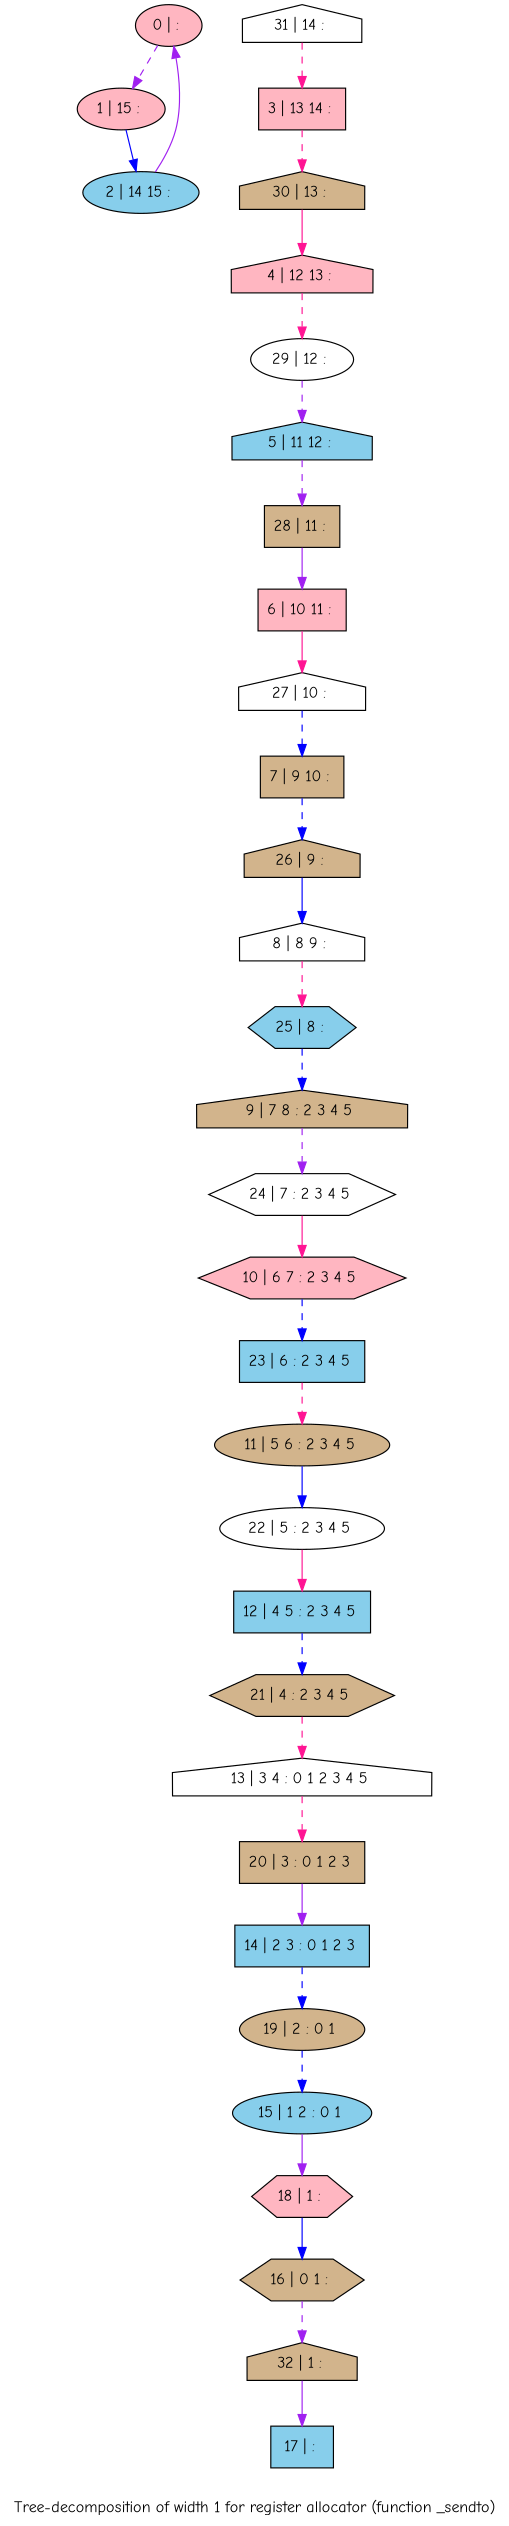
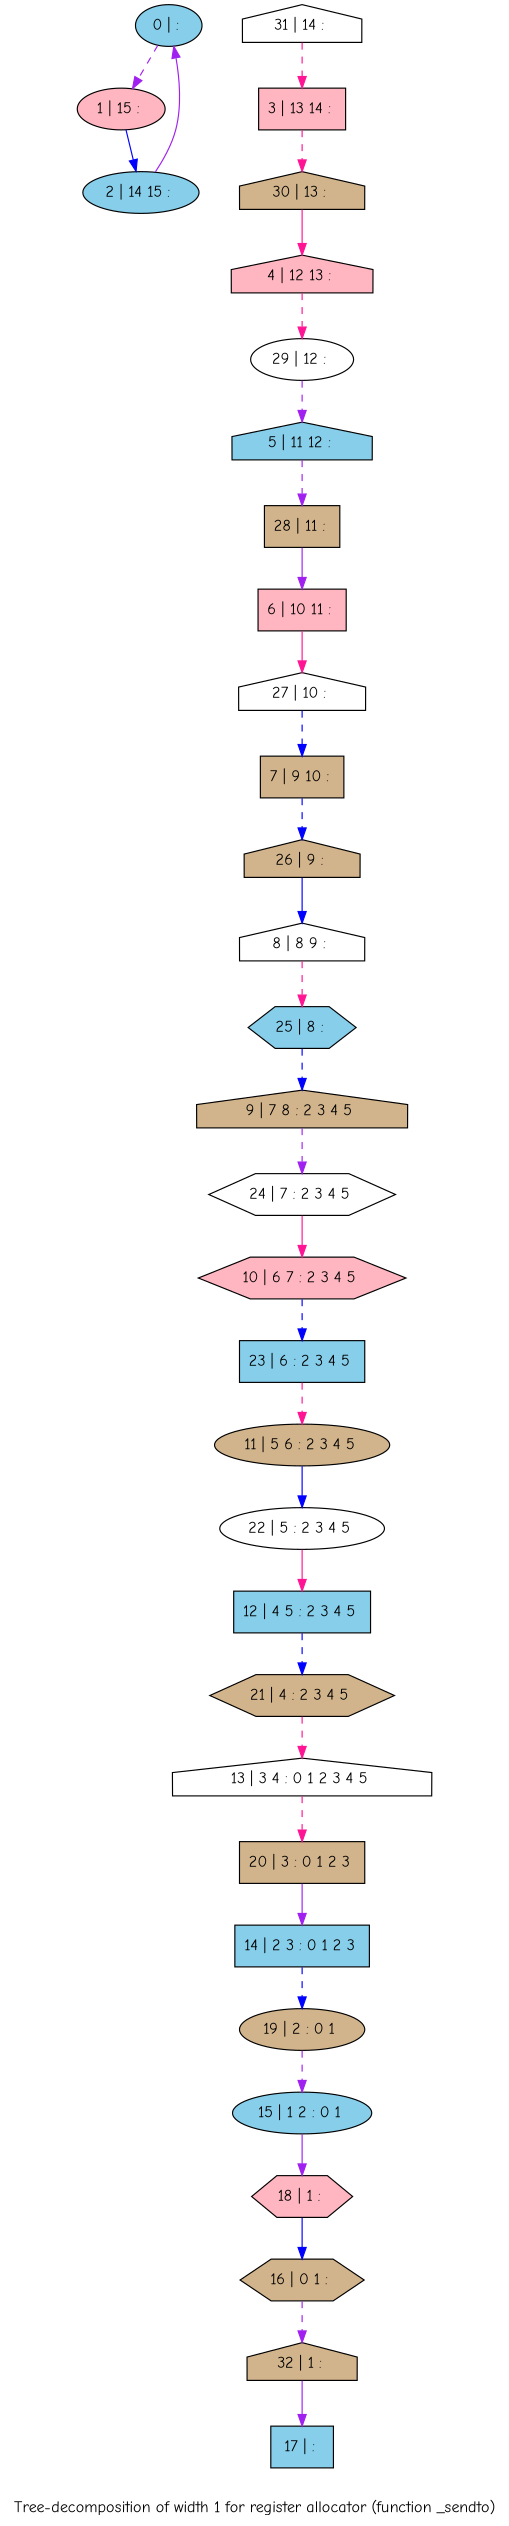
(169, 26) -> (169, 26)
(302, 2066) -> (302, 2066)
